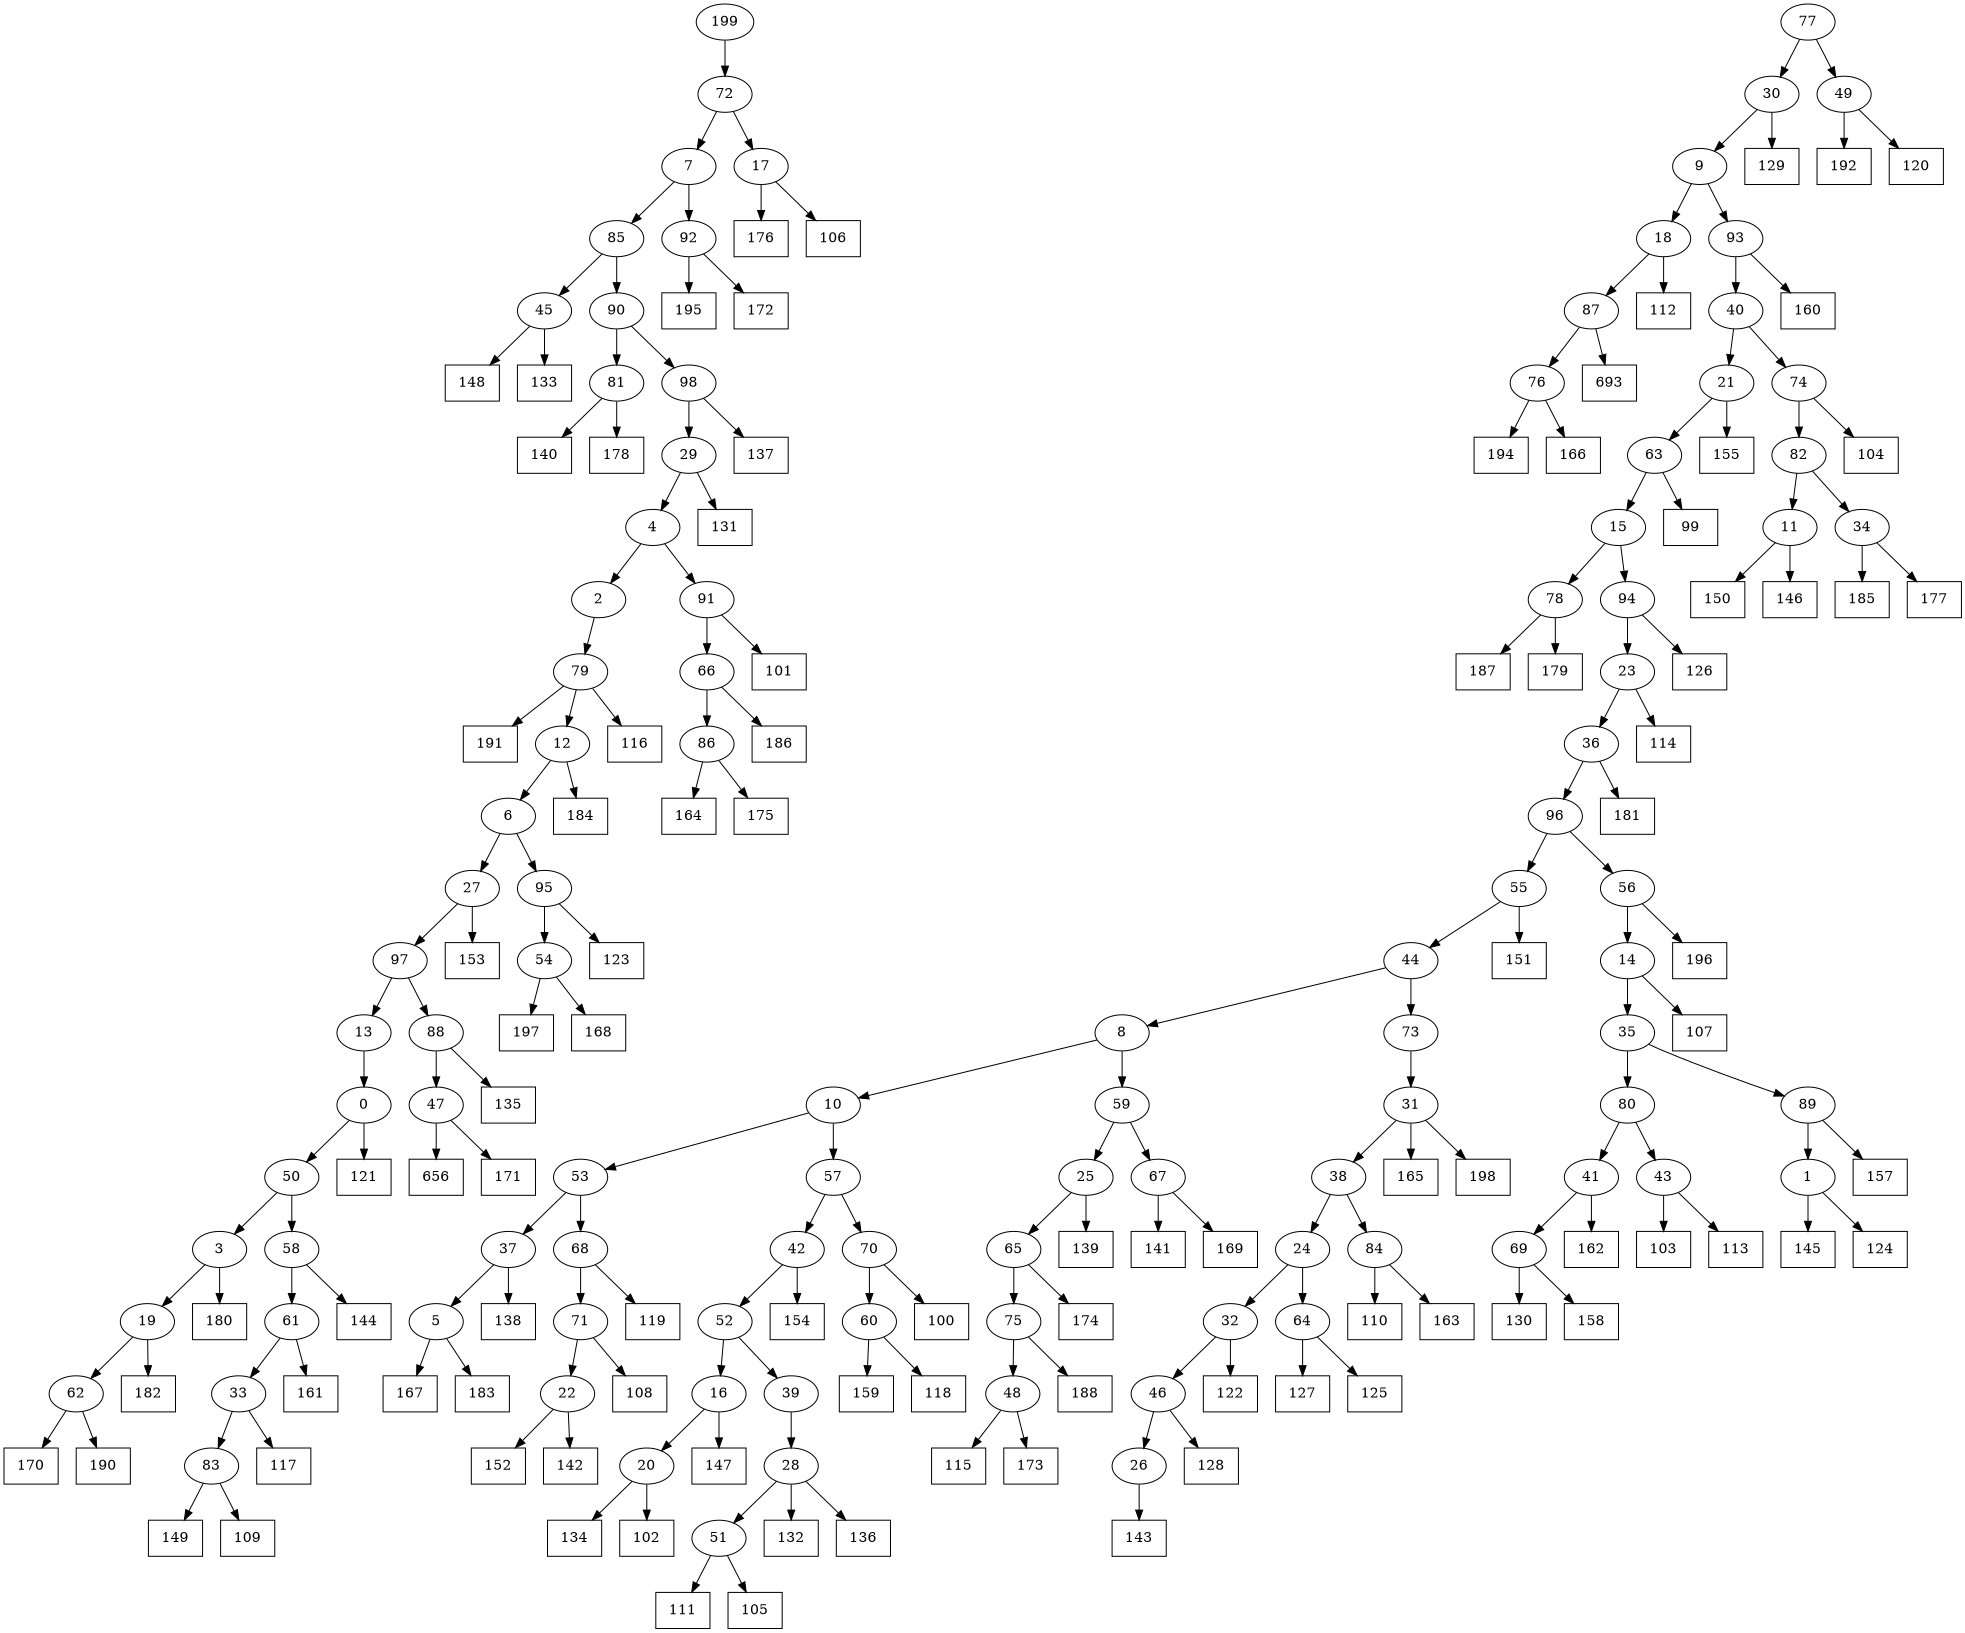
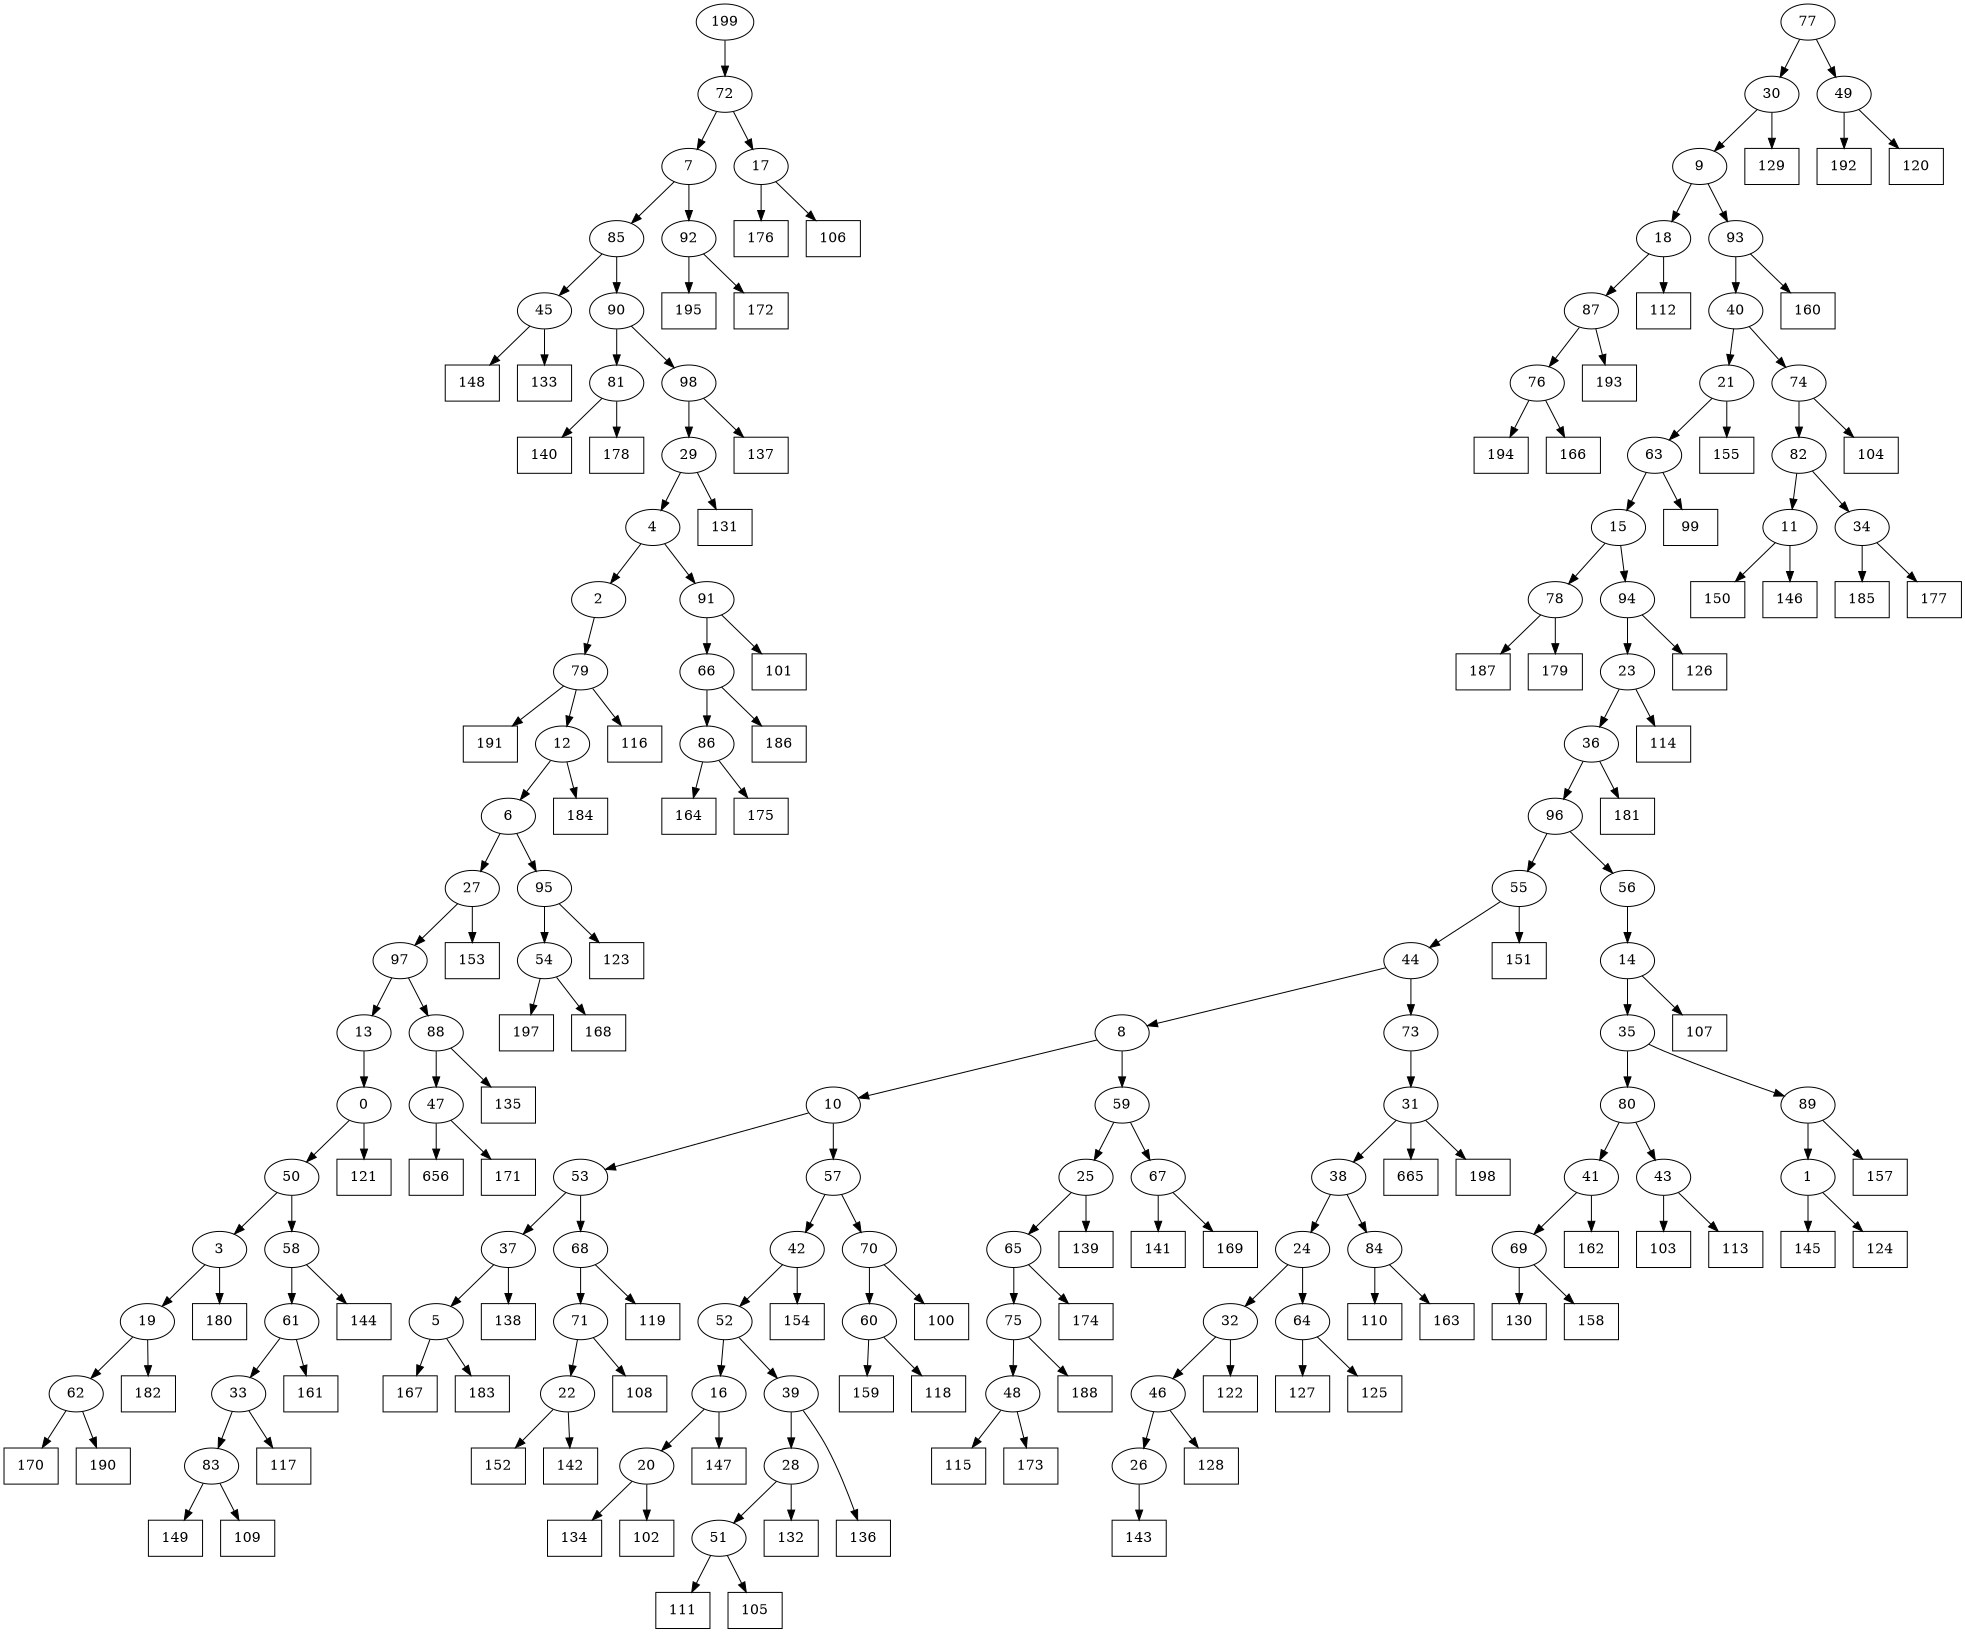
(1609, 383) -> (1609, 383)
(1700, 961) -> none
(1411, 1177) -> (1411, 1177)
(822, 1497) -> (833, 1458)
